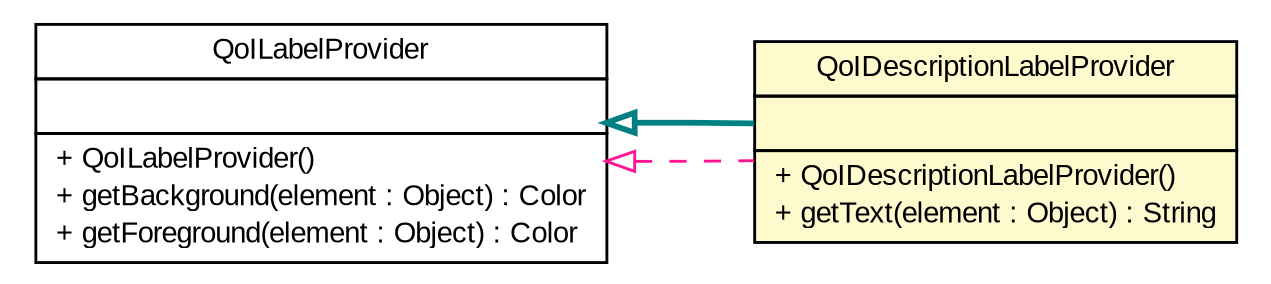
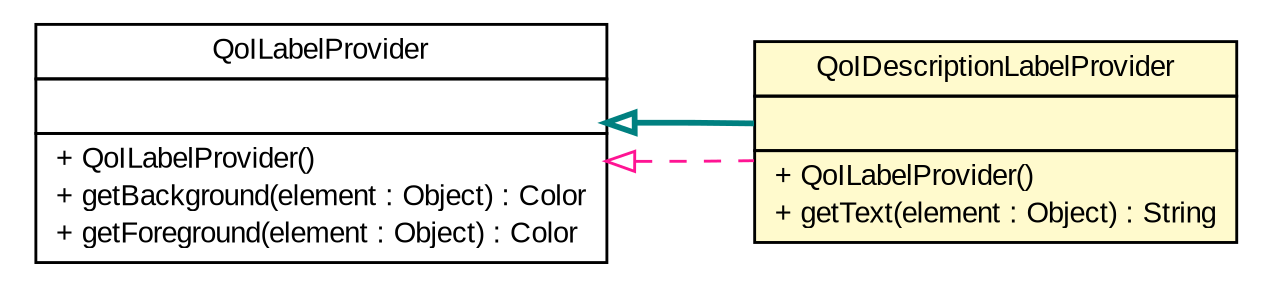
(976, 176) -> (905, 176)
